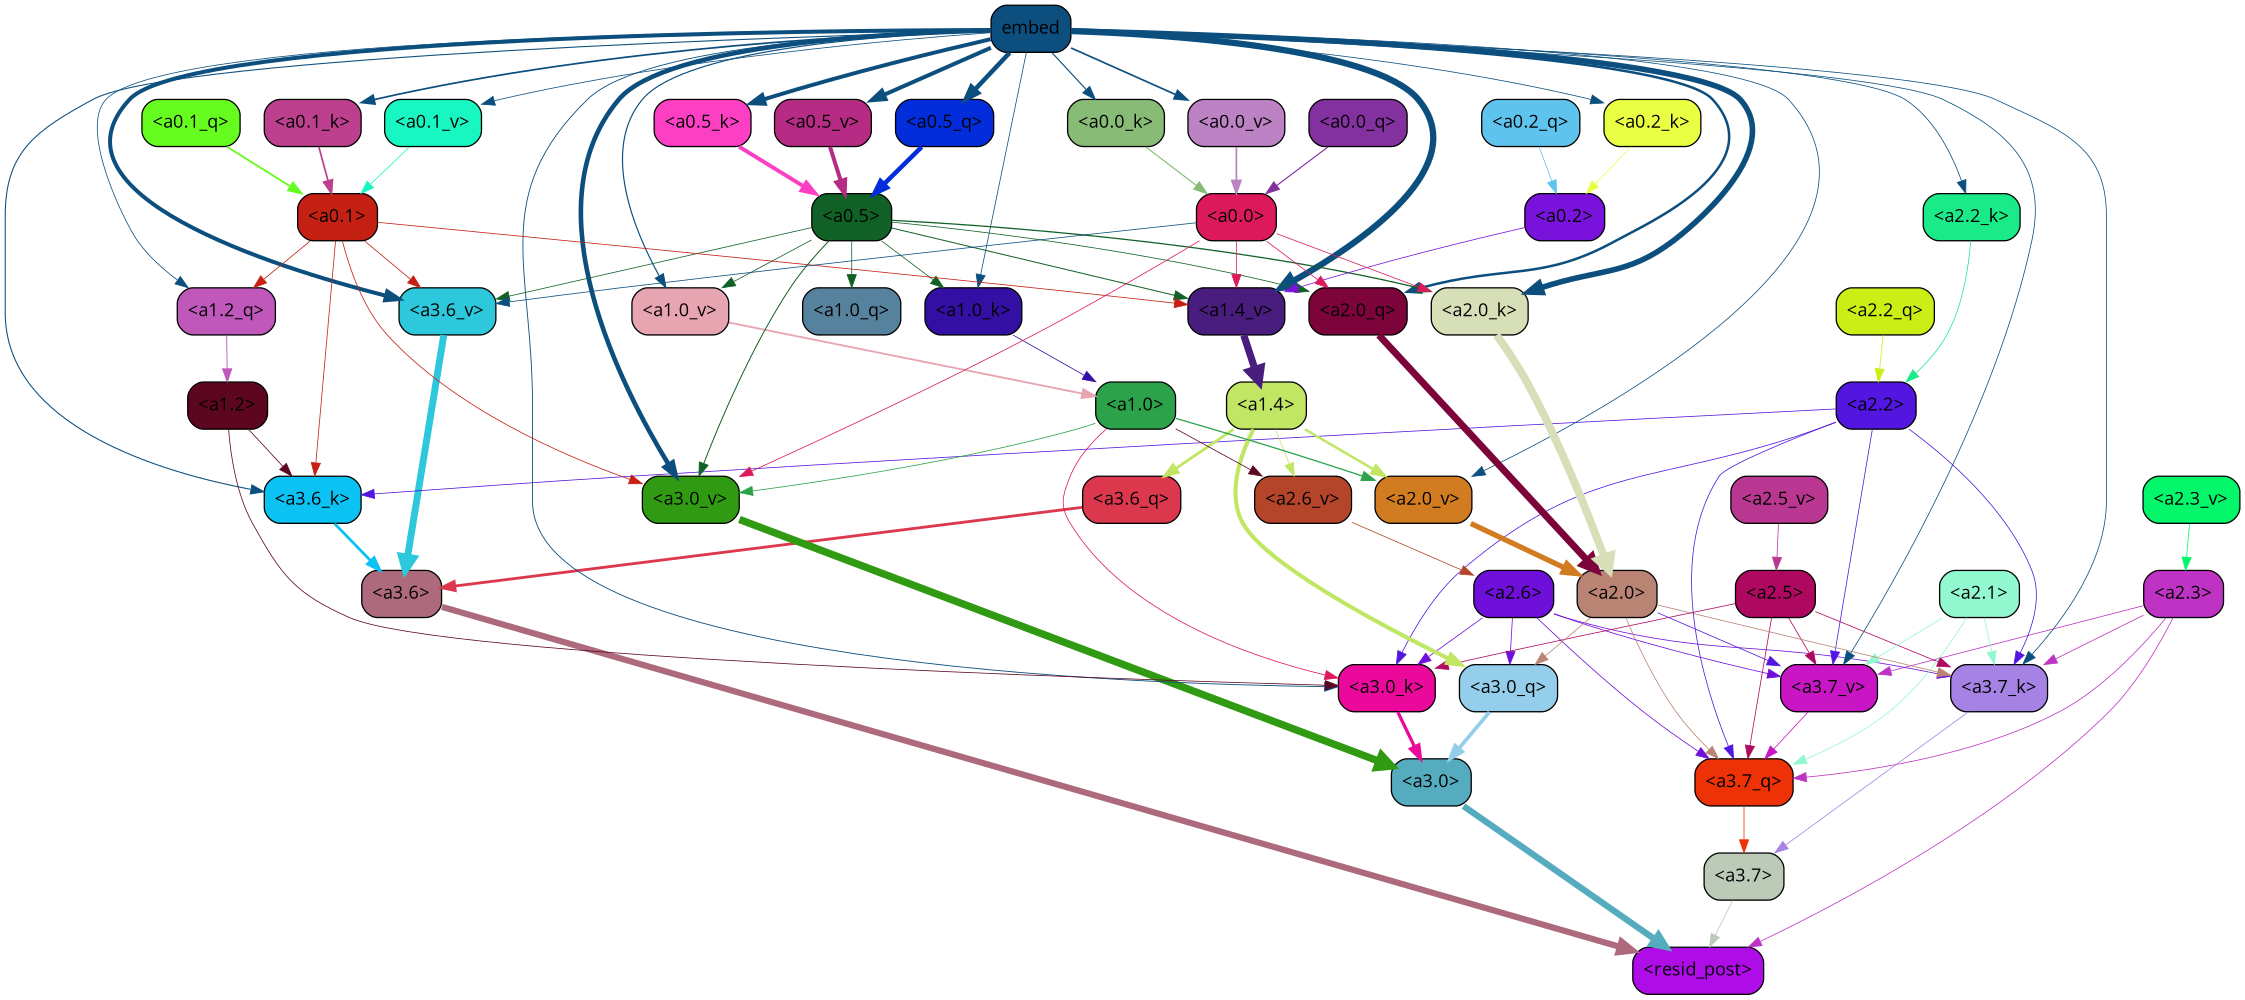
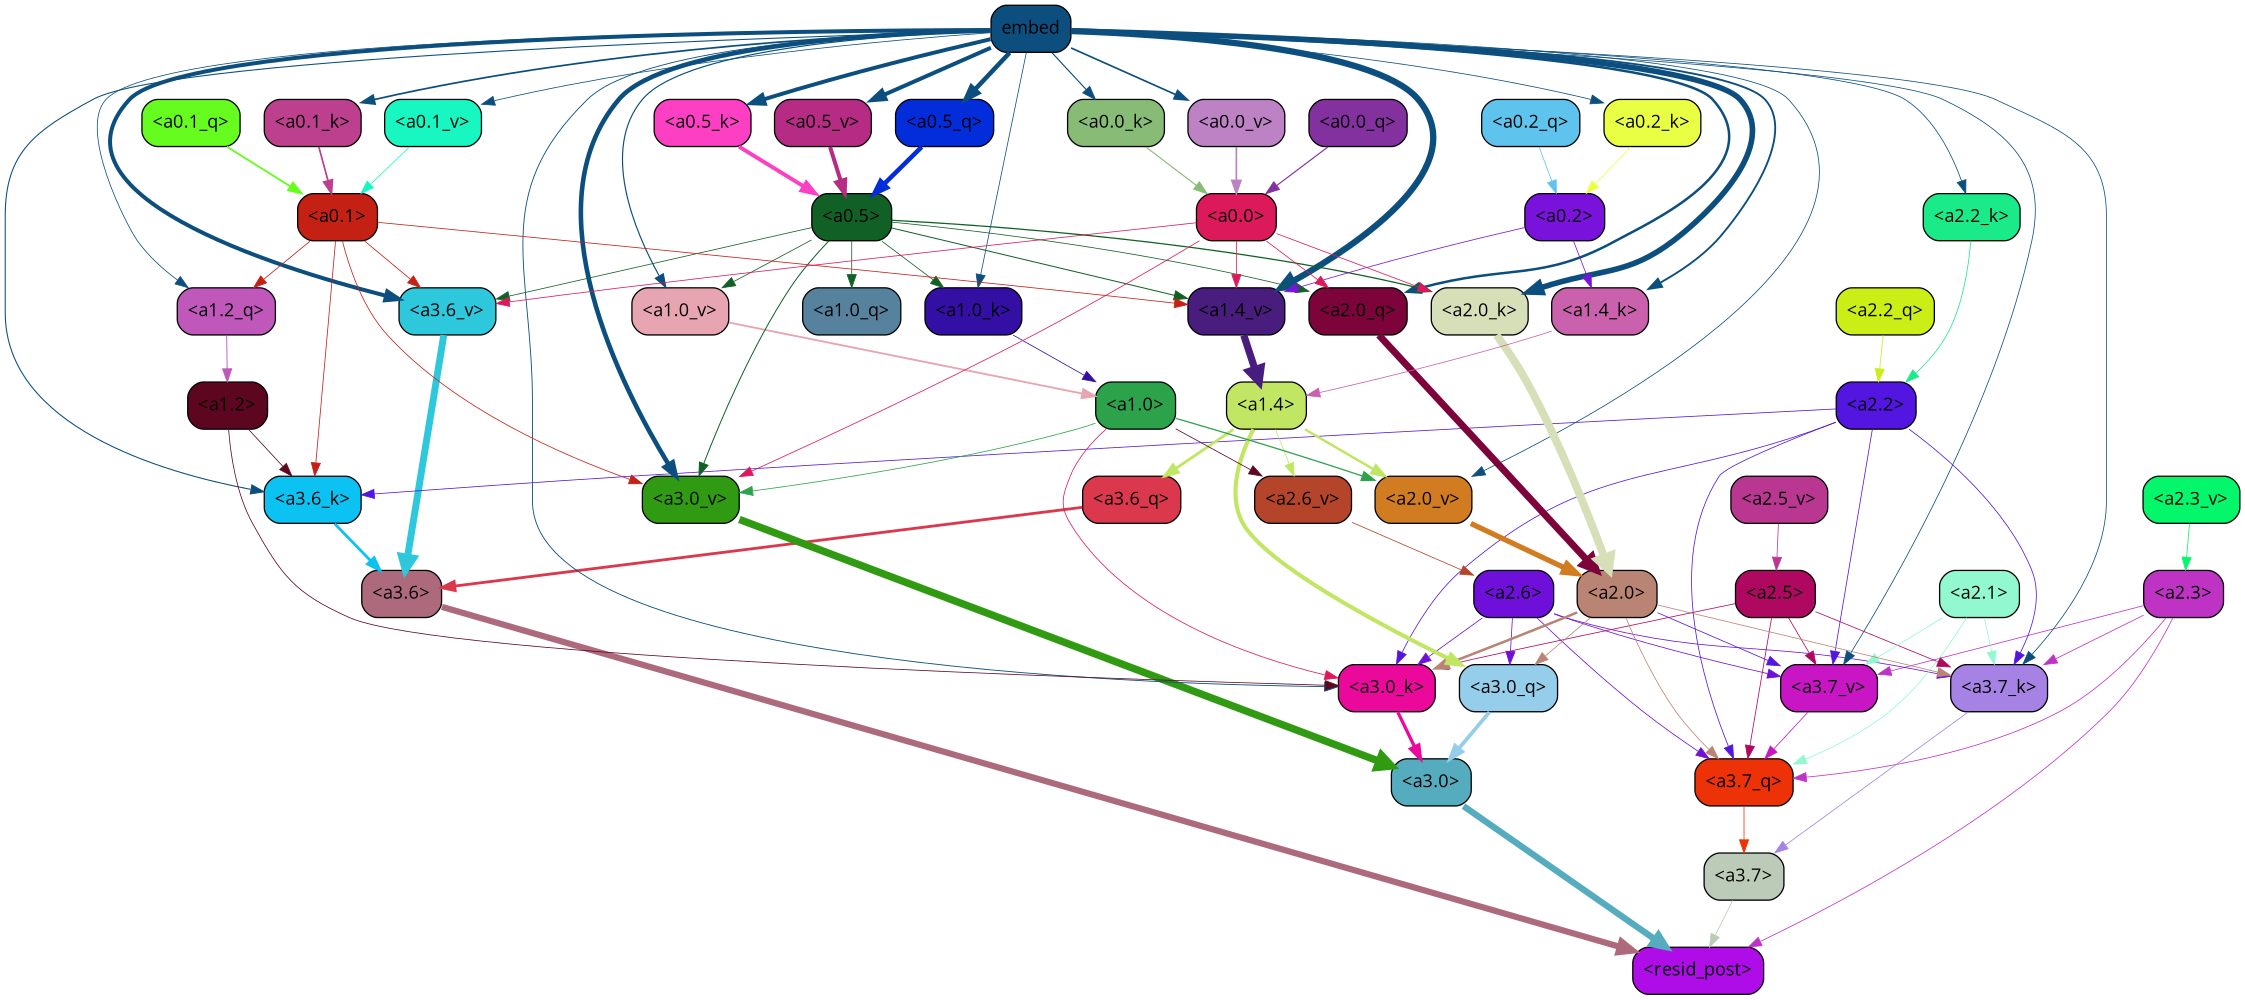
(870, 259) -> (870, 259)
none -> (1600, 311)
none -> (1522, 635)
